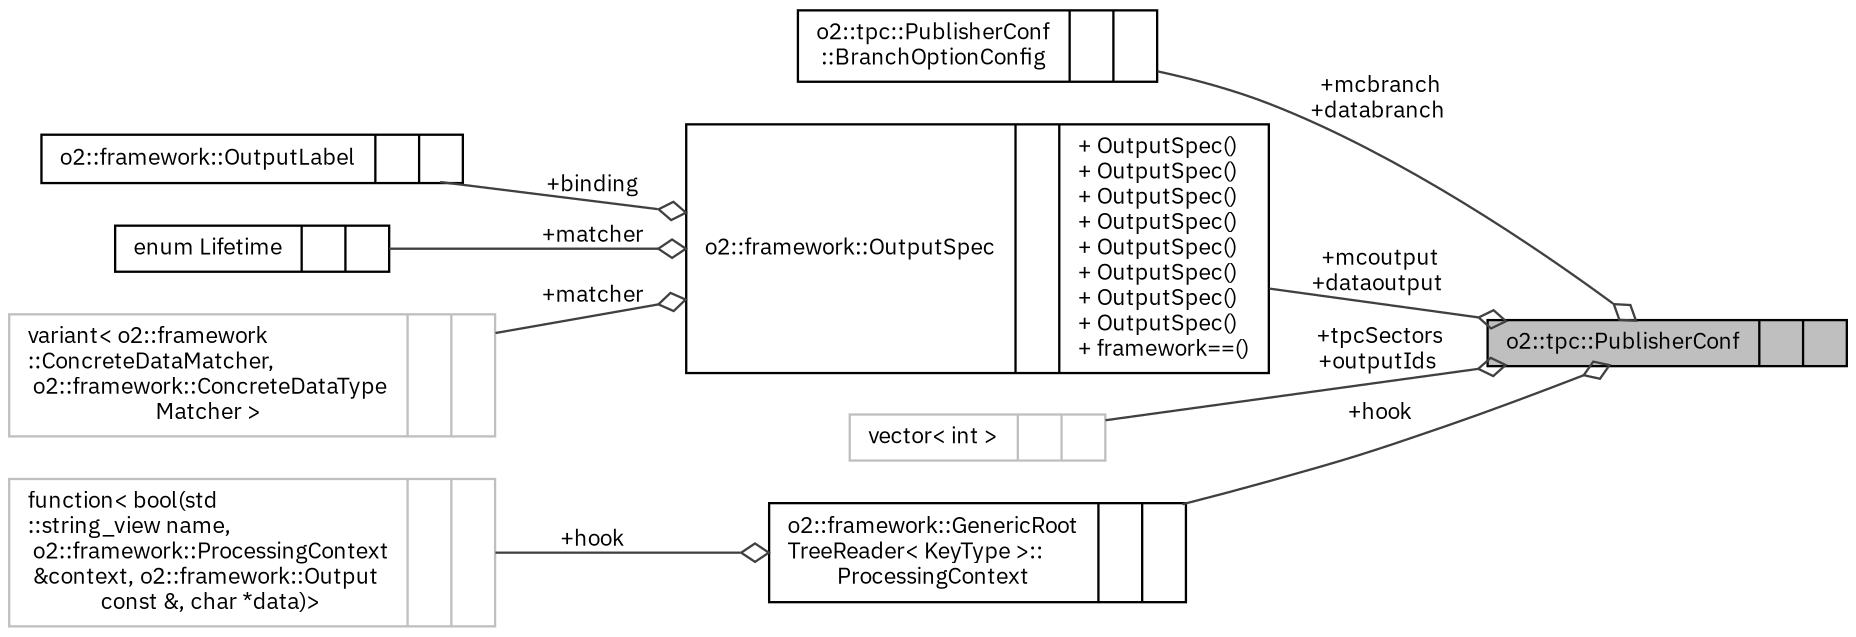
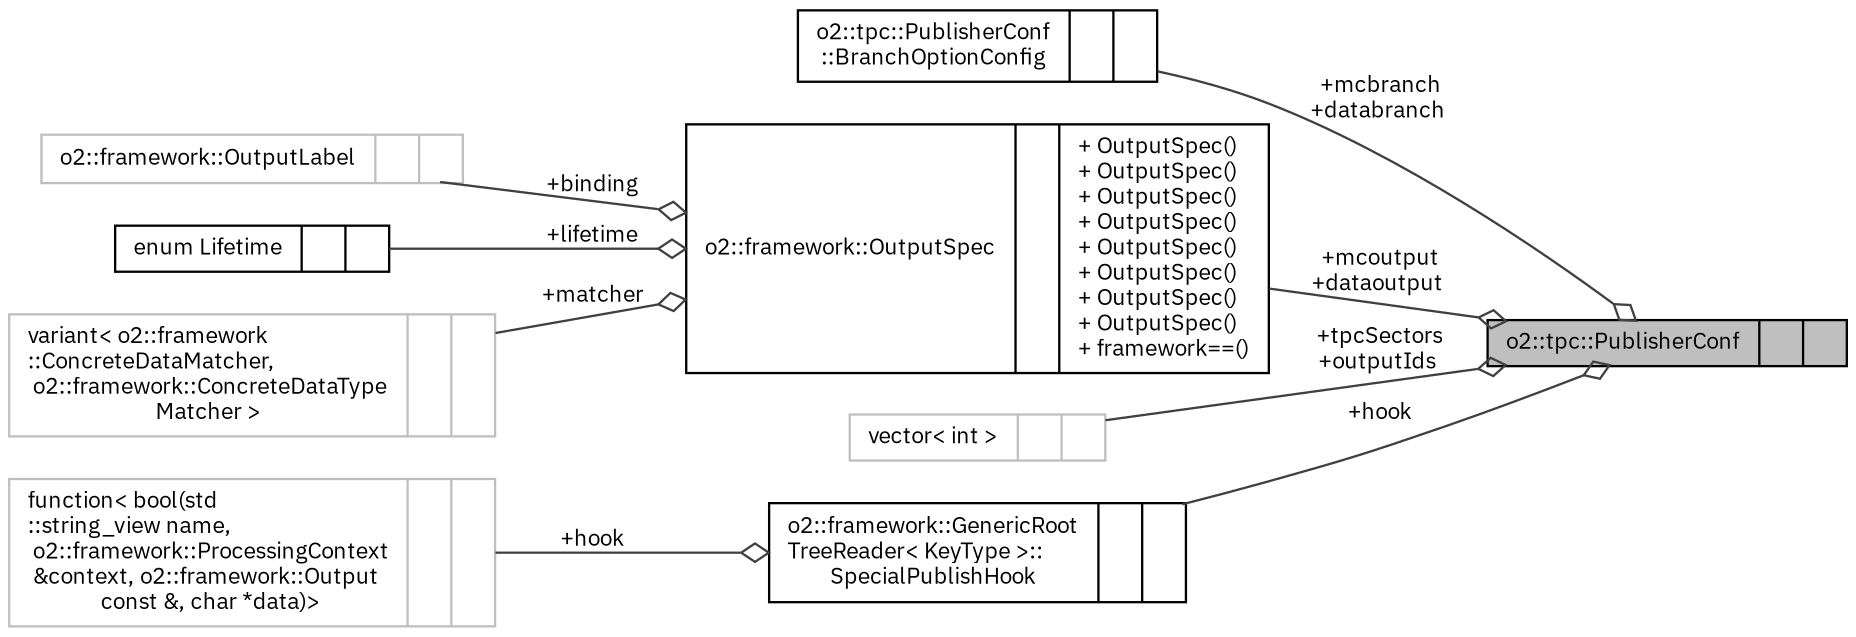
(252, 159) -> (252, 159)
(591, 236) -> (591, 236)
(934, 577) -> (934, 577)
